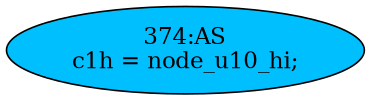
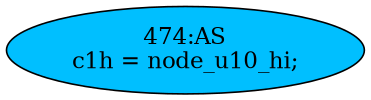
(185, 50) -> (185, 50)
